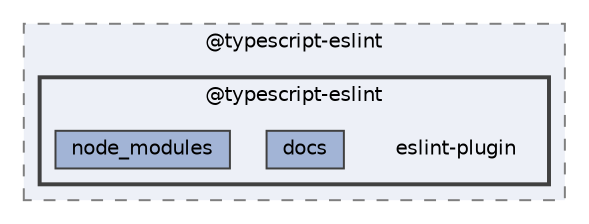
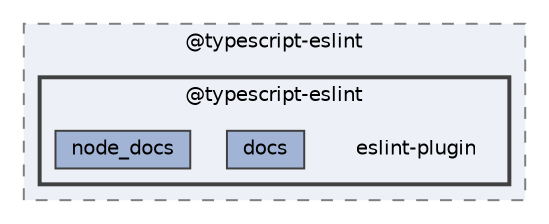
(143, 150) -> (123, 150)
